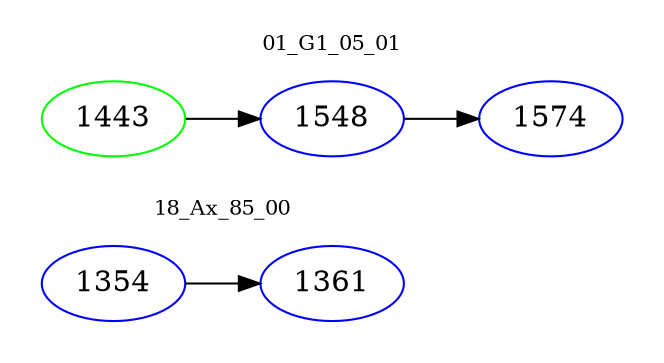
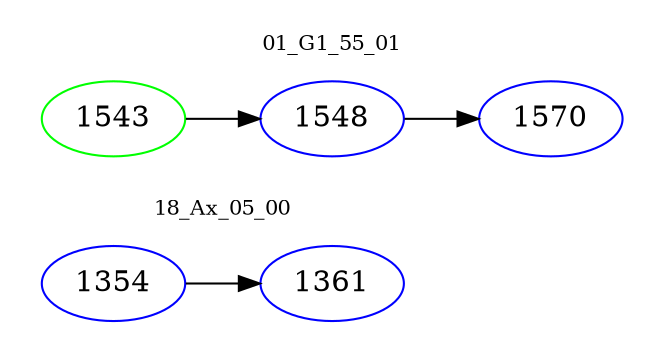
(332, 45) -> (332, 45)
(114, 119) -> (114, 119)
(551, 119) -> (551, 119)
(223, 210) -> (223, 210)
